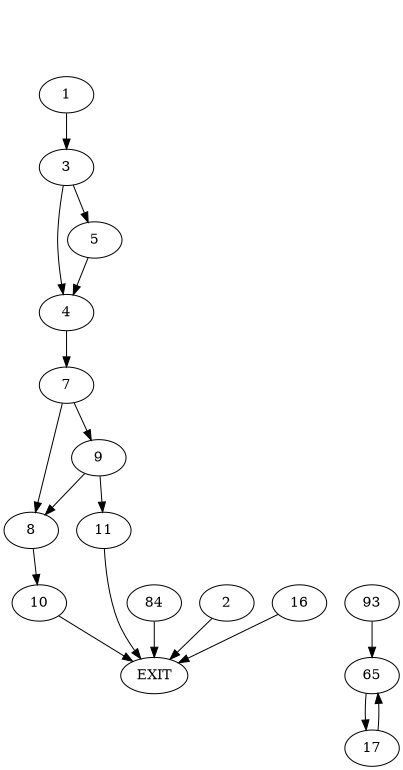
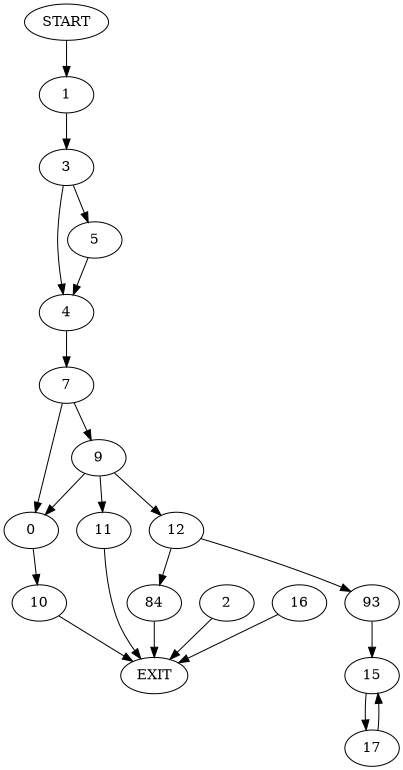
none -> (67, 22)
(31, 530) -> (31, 530)
none -> (176, 530)
(372, 676) -> (372, 676)
